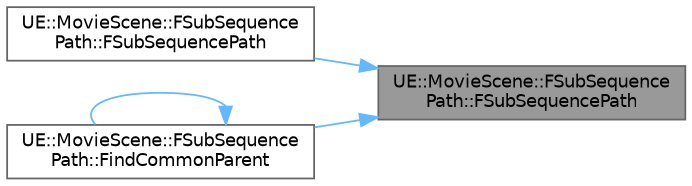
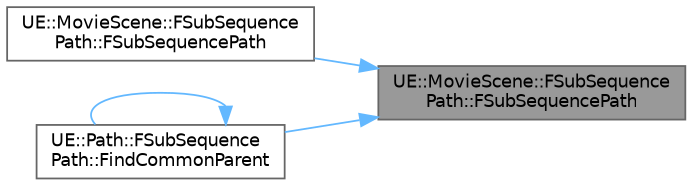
(161, 152) -> (161, 152)
